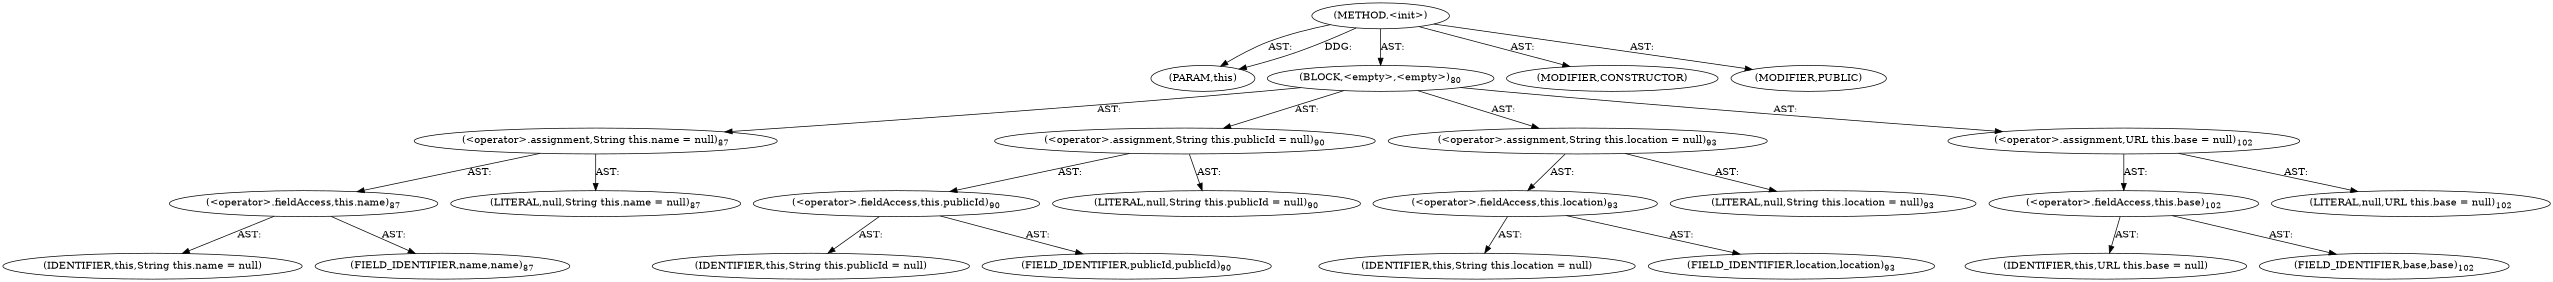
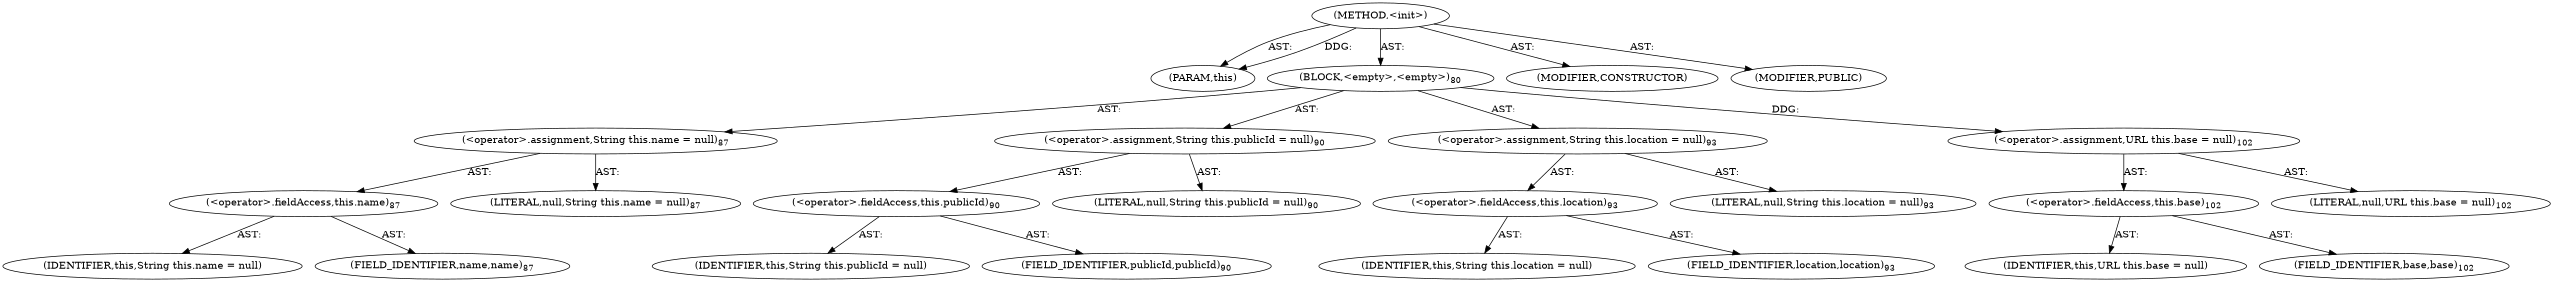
(1787, 110) -> (1787, 110)
